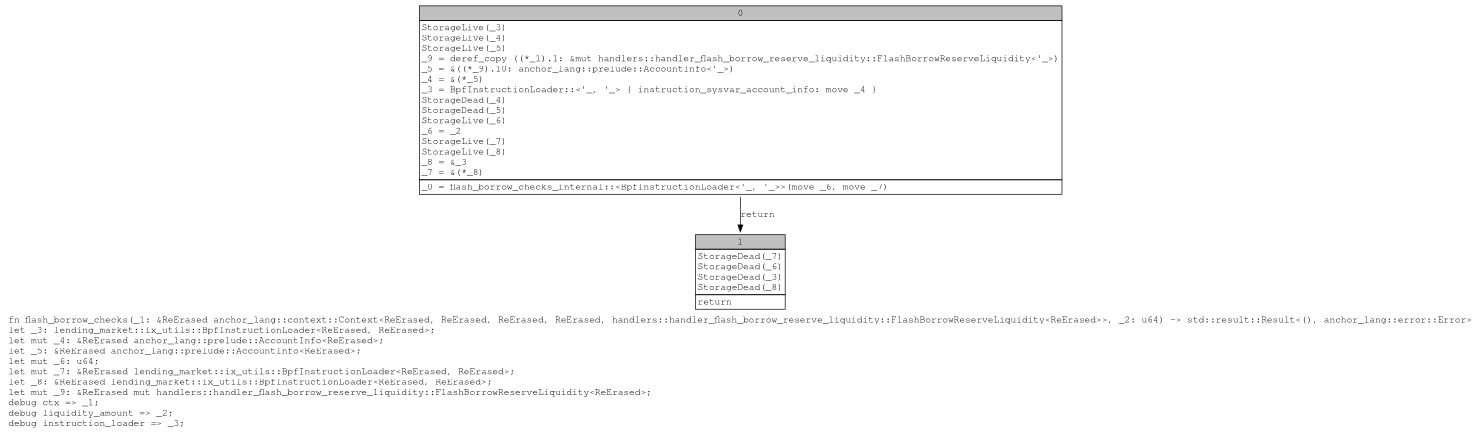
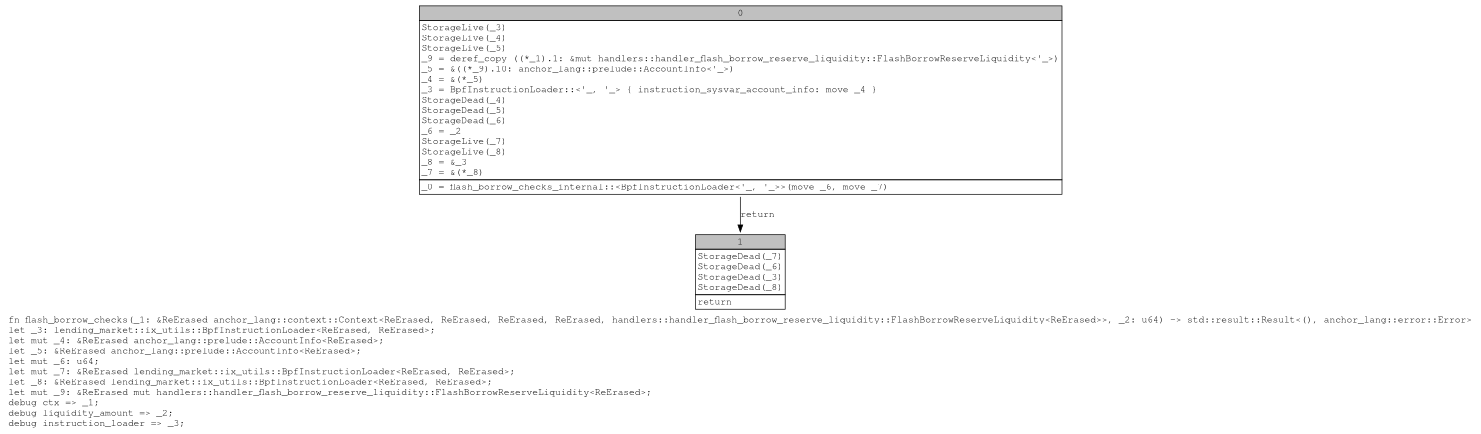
(464, 120) -> (464, 120)
